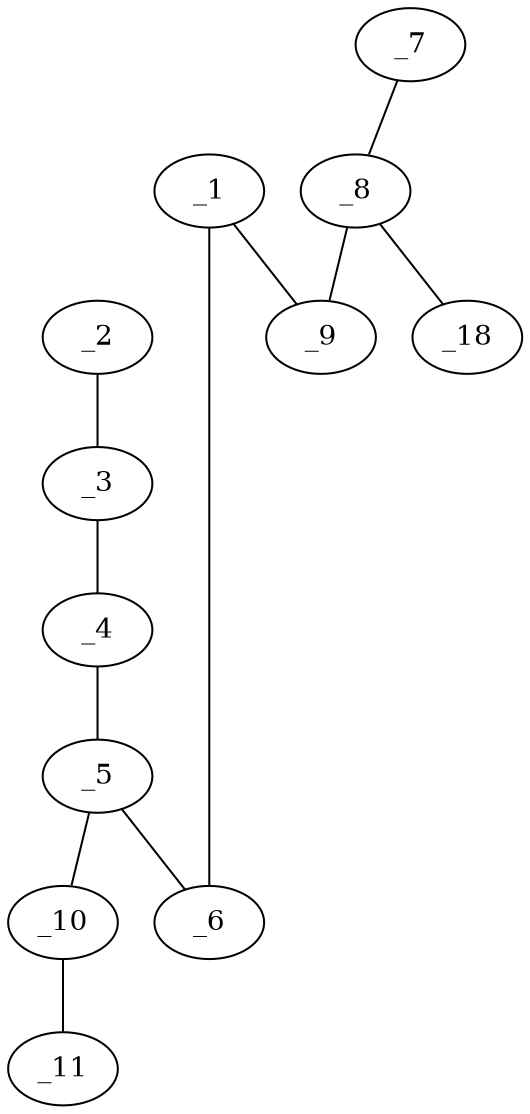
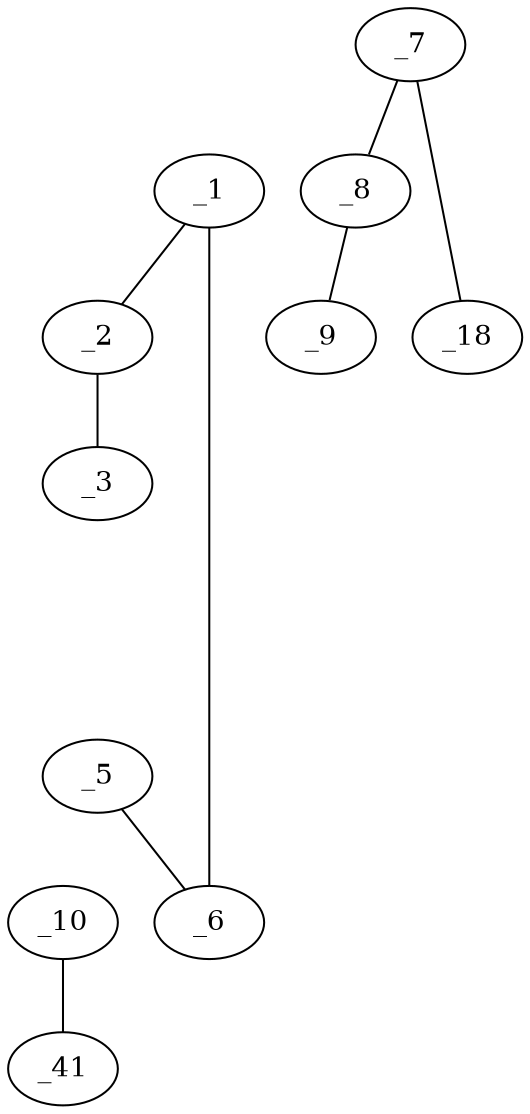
(265, 264) -> (153, 264)
(411, 264) -> (439, 191)
(98, 630) -> none
(80, 849) -> none
(63, 1069) -> (63, 1069)
